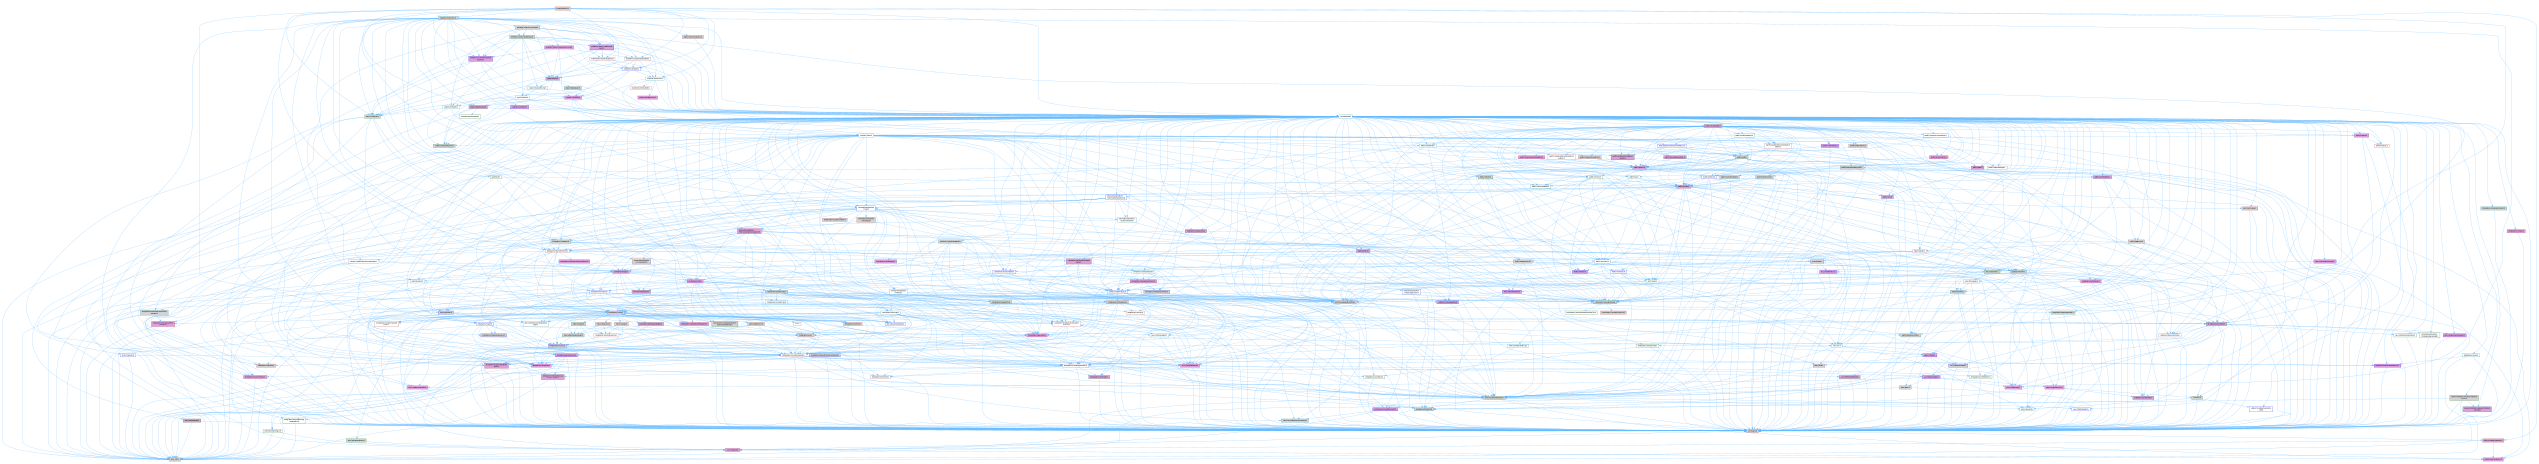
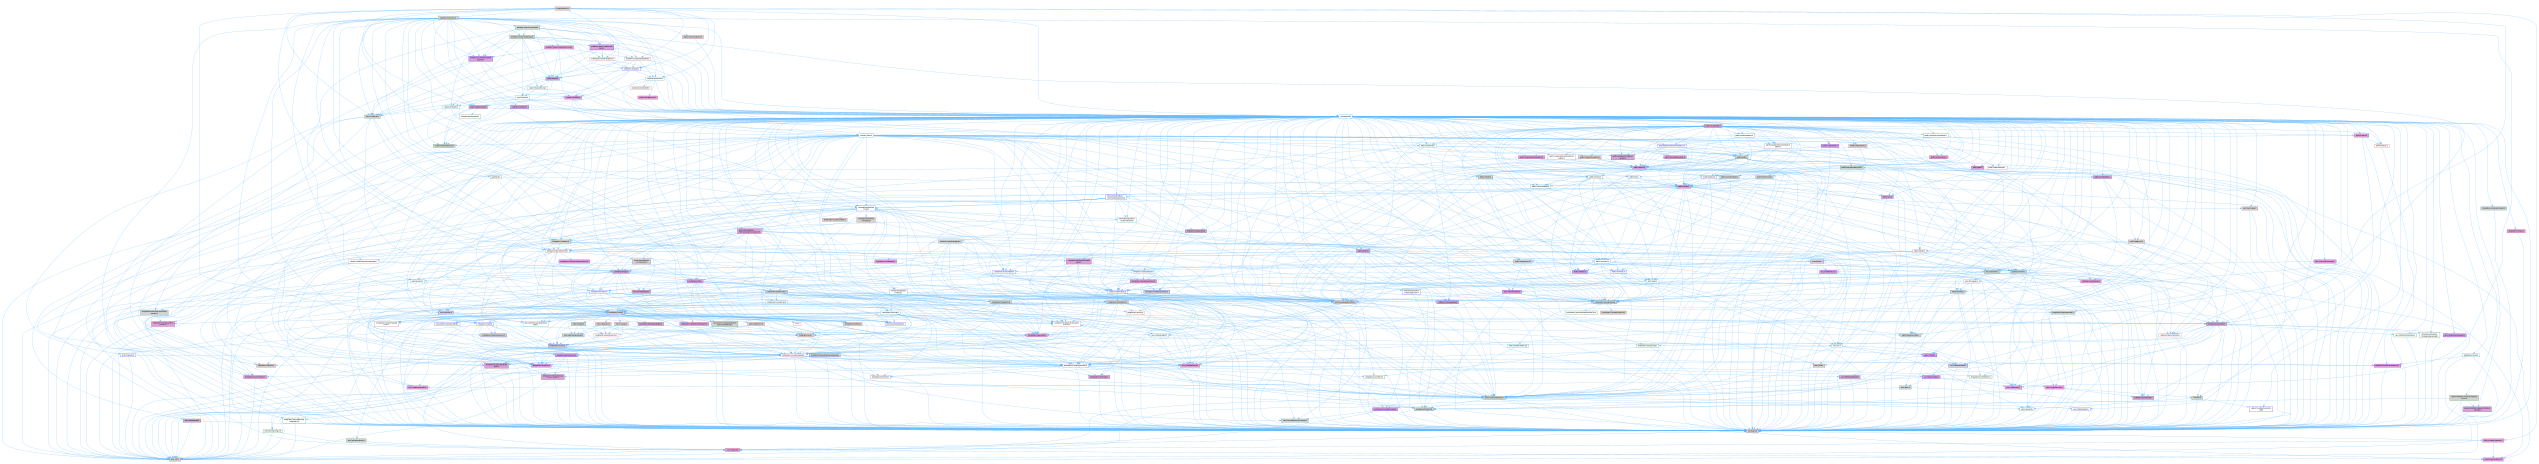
(573, 88) -> none
(1546, 137) -> (1496, 149)
none -> (447, 324)
